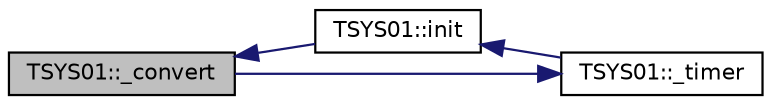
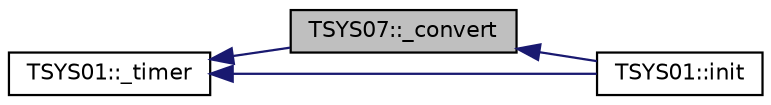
(532, 53) -> (415, 74)
(122, 74) -> (404, 31)
